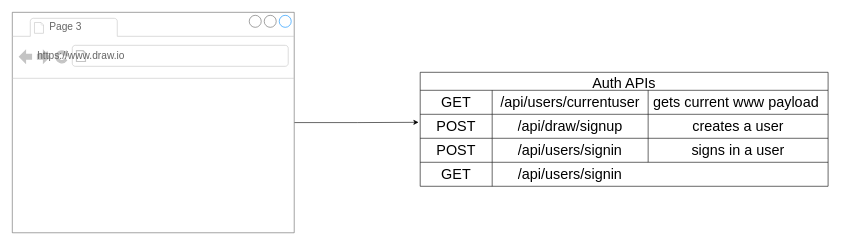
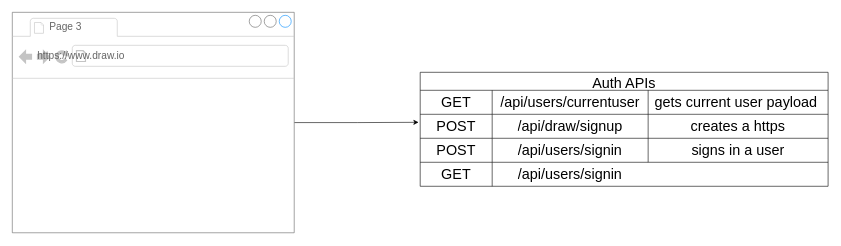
(738, 102) -> (738, 102)
(738, 126) -> (738, 126)
